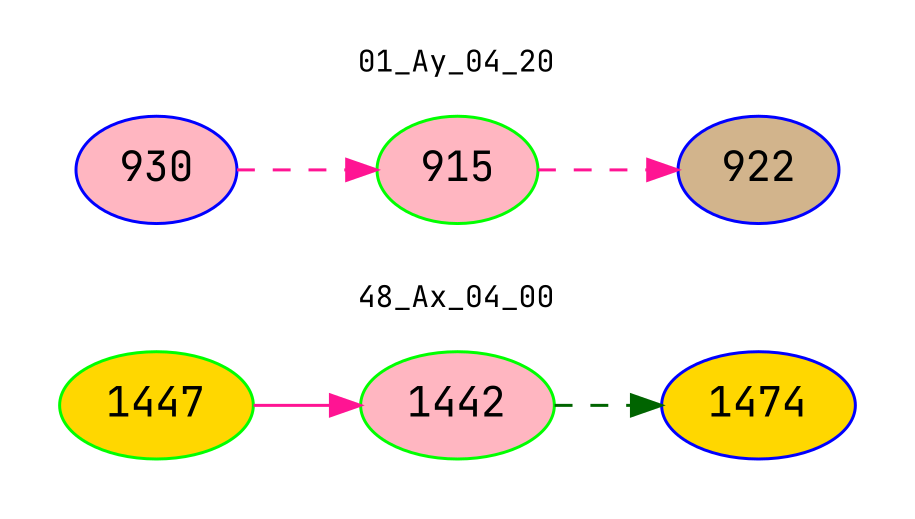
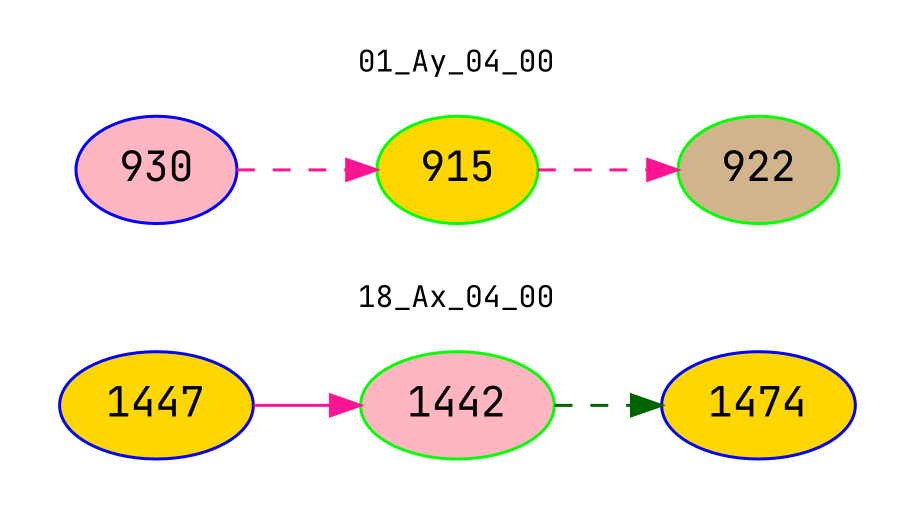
(457, 64) -> (457, 64)
(457, 170) -> (457, 170)
(759, 170) -> (759, 170)
(457, 300) -> (457, 300)
(156, 405) -> (156, 405)
